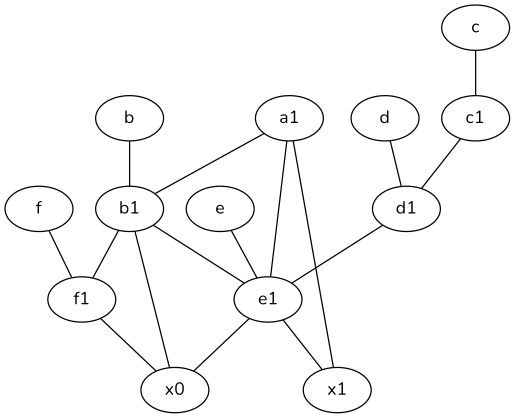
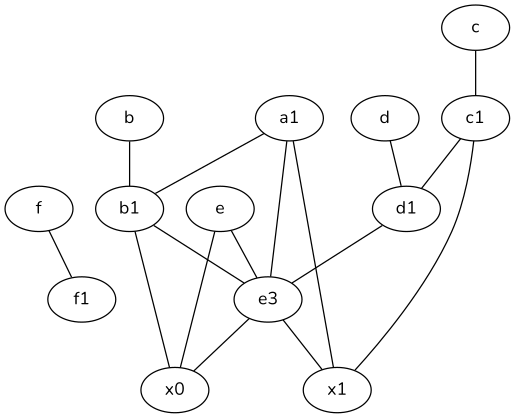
(106, 254) -> none
none -> (434, 265)
(268, 299) -> (268, 299)
(128, 345) -> (198, 299)
